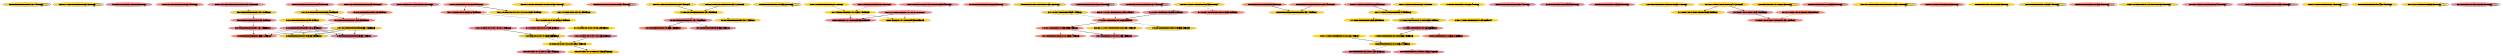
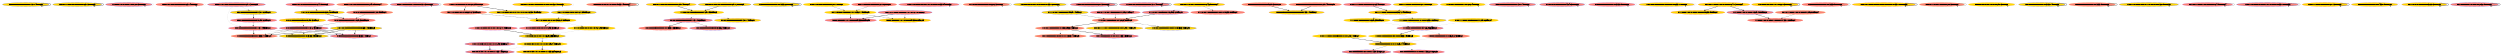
(580, 40) -> (490, 47)
